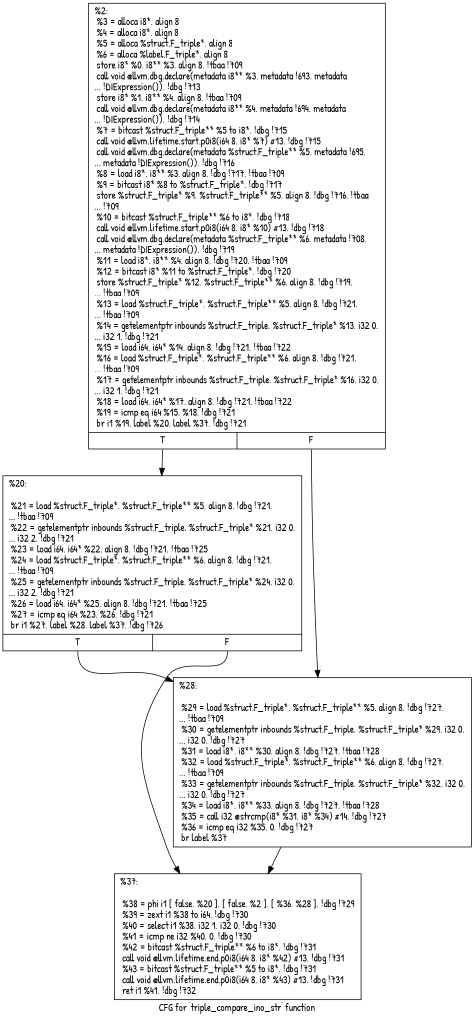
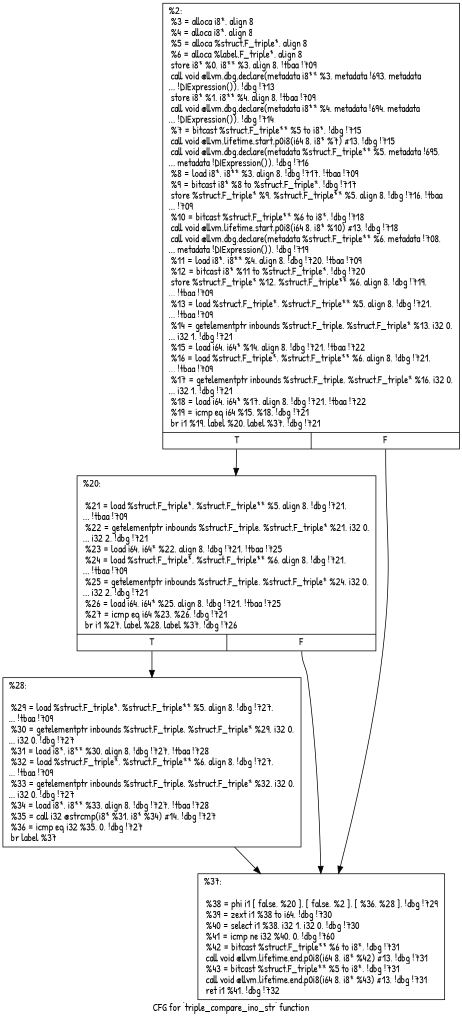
(313, 560) -> (382, 660)
(186, 937) -> (269, 937)
